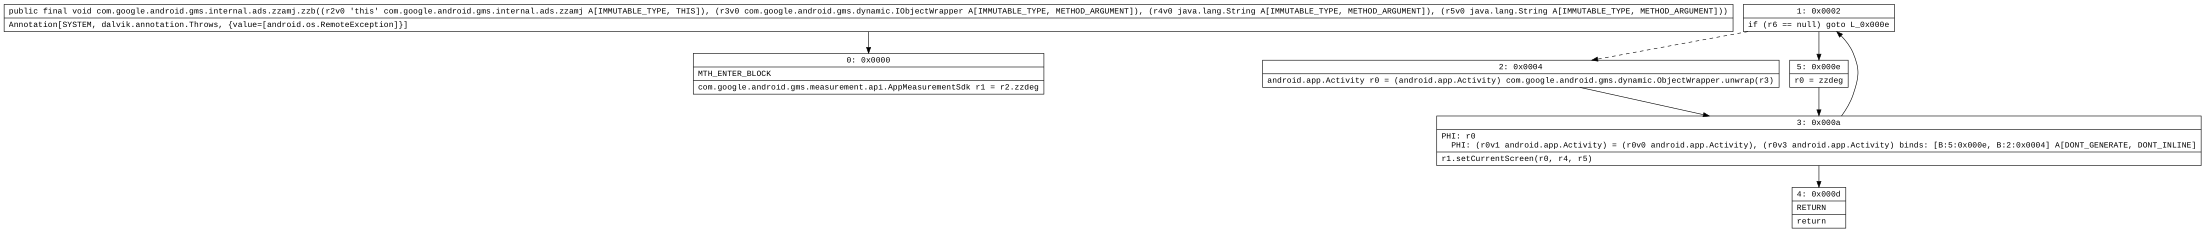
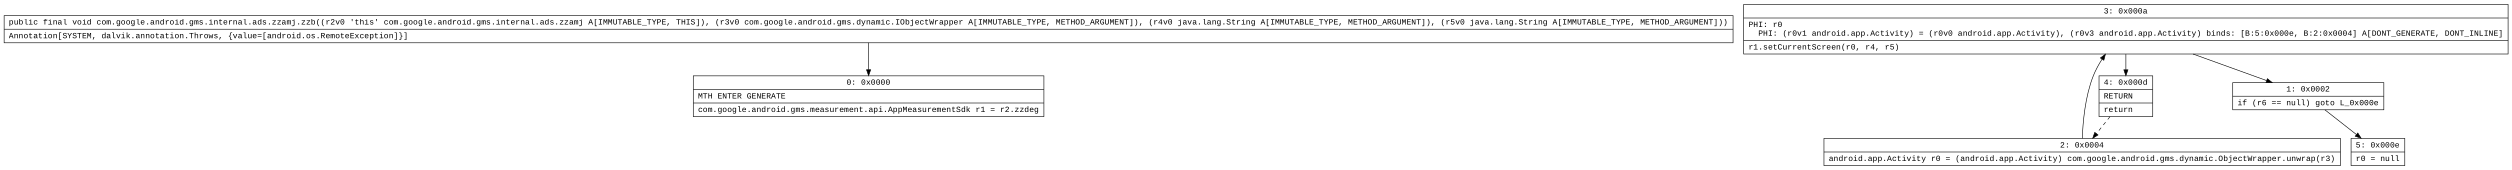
(1673, 45) -> (2103, 125)
(735, 73) -> (742, 96)
(1819, 80) -> (2378, 158)
(1819, 99) -> none
